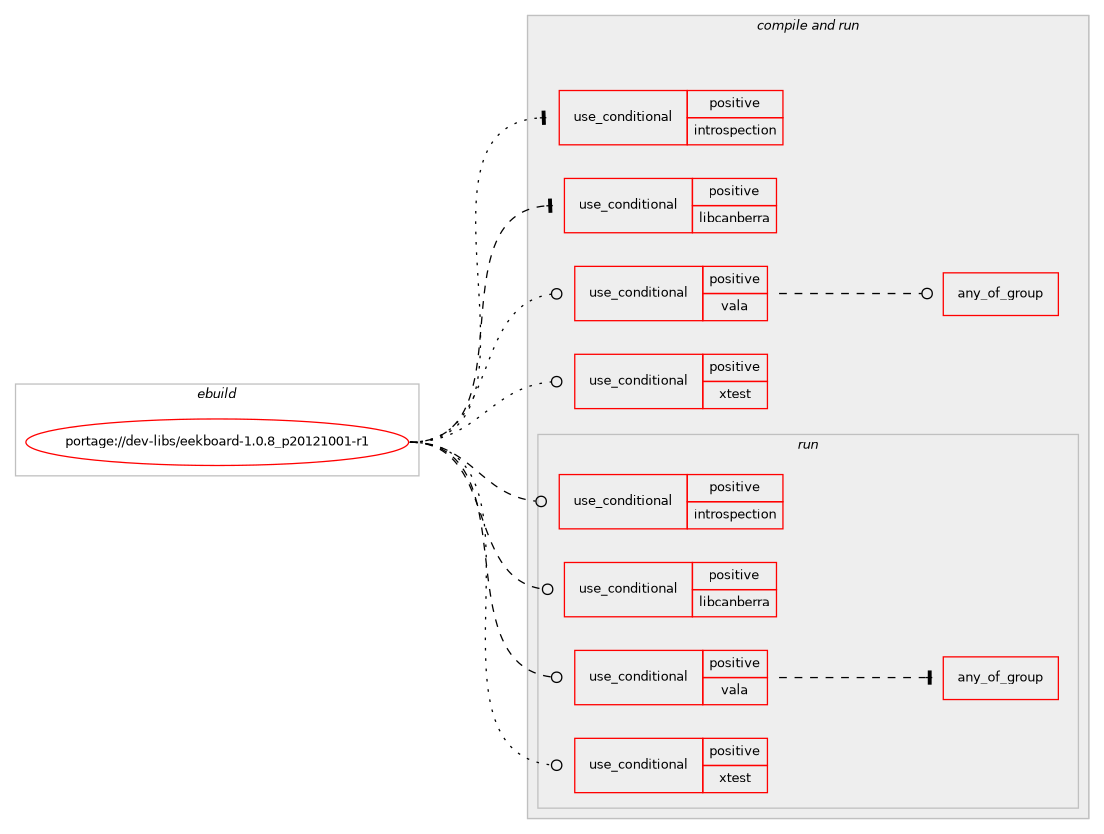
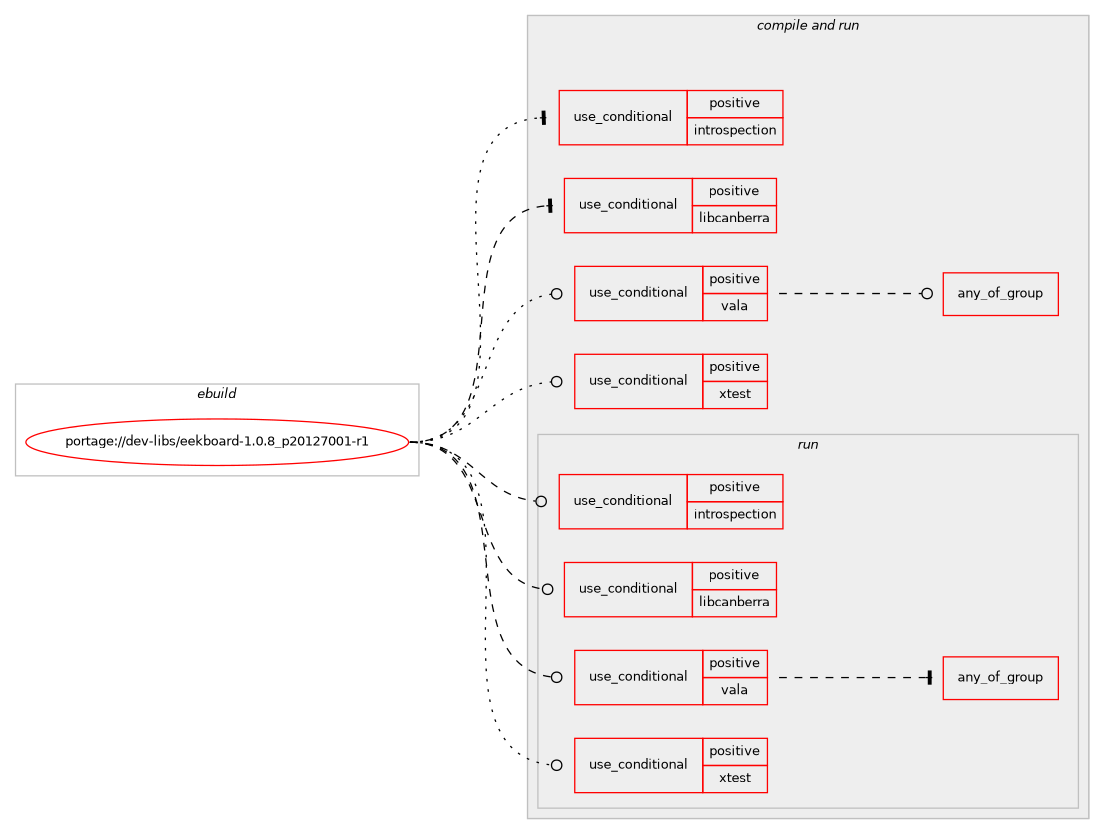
(217, 442) -> (217, 442)
